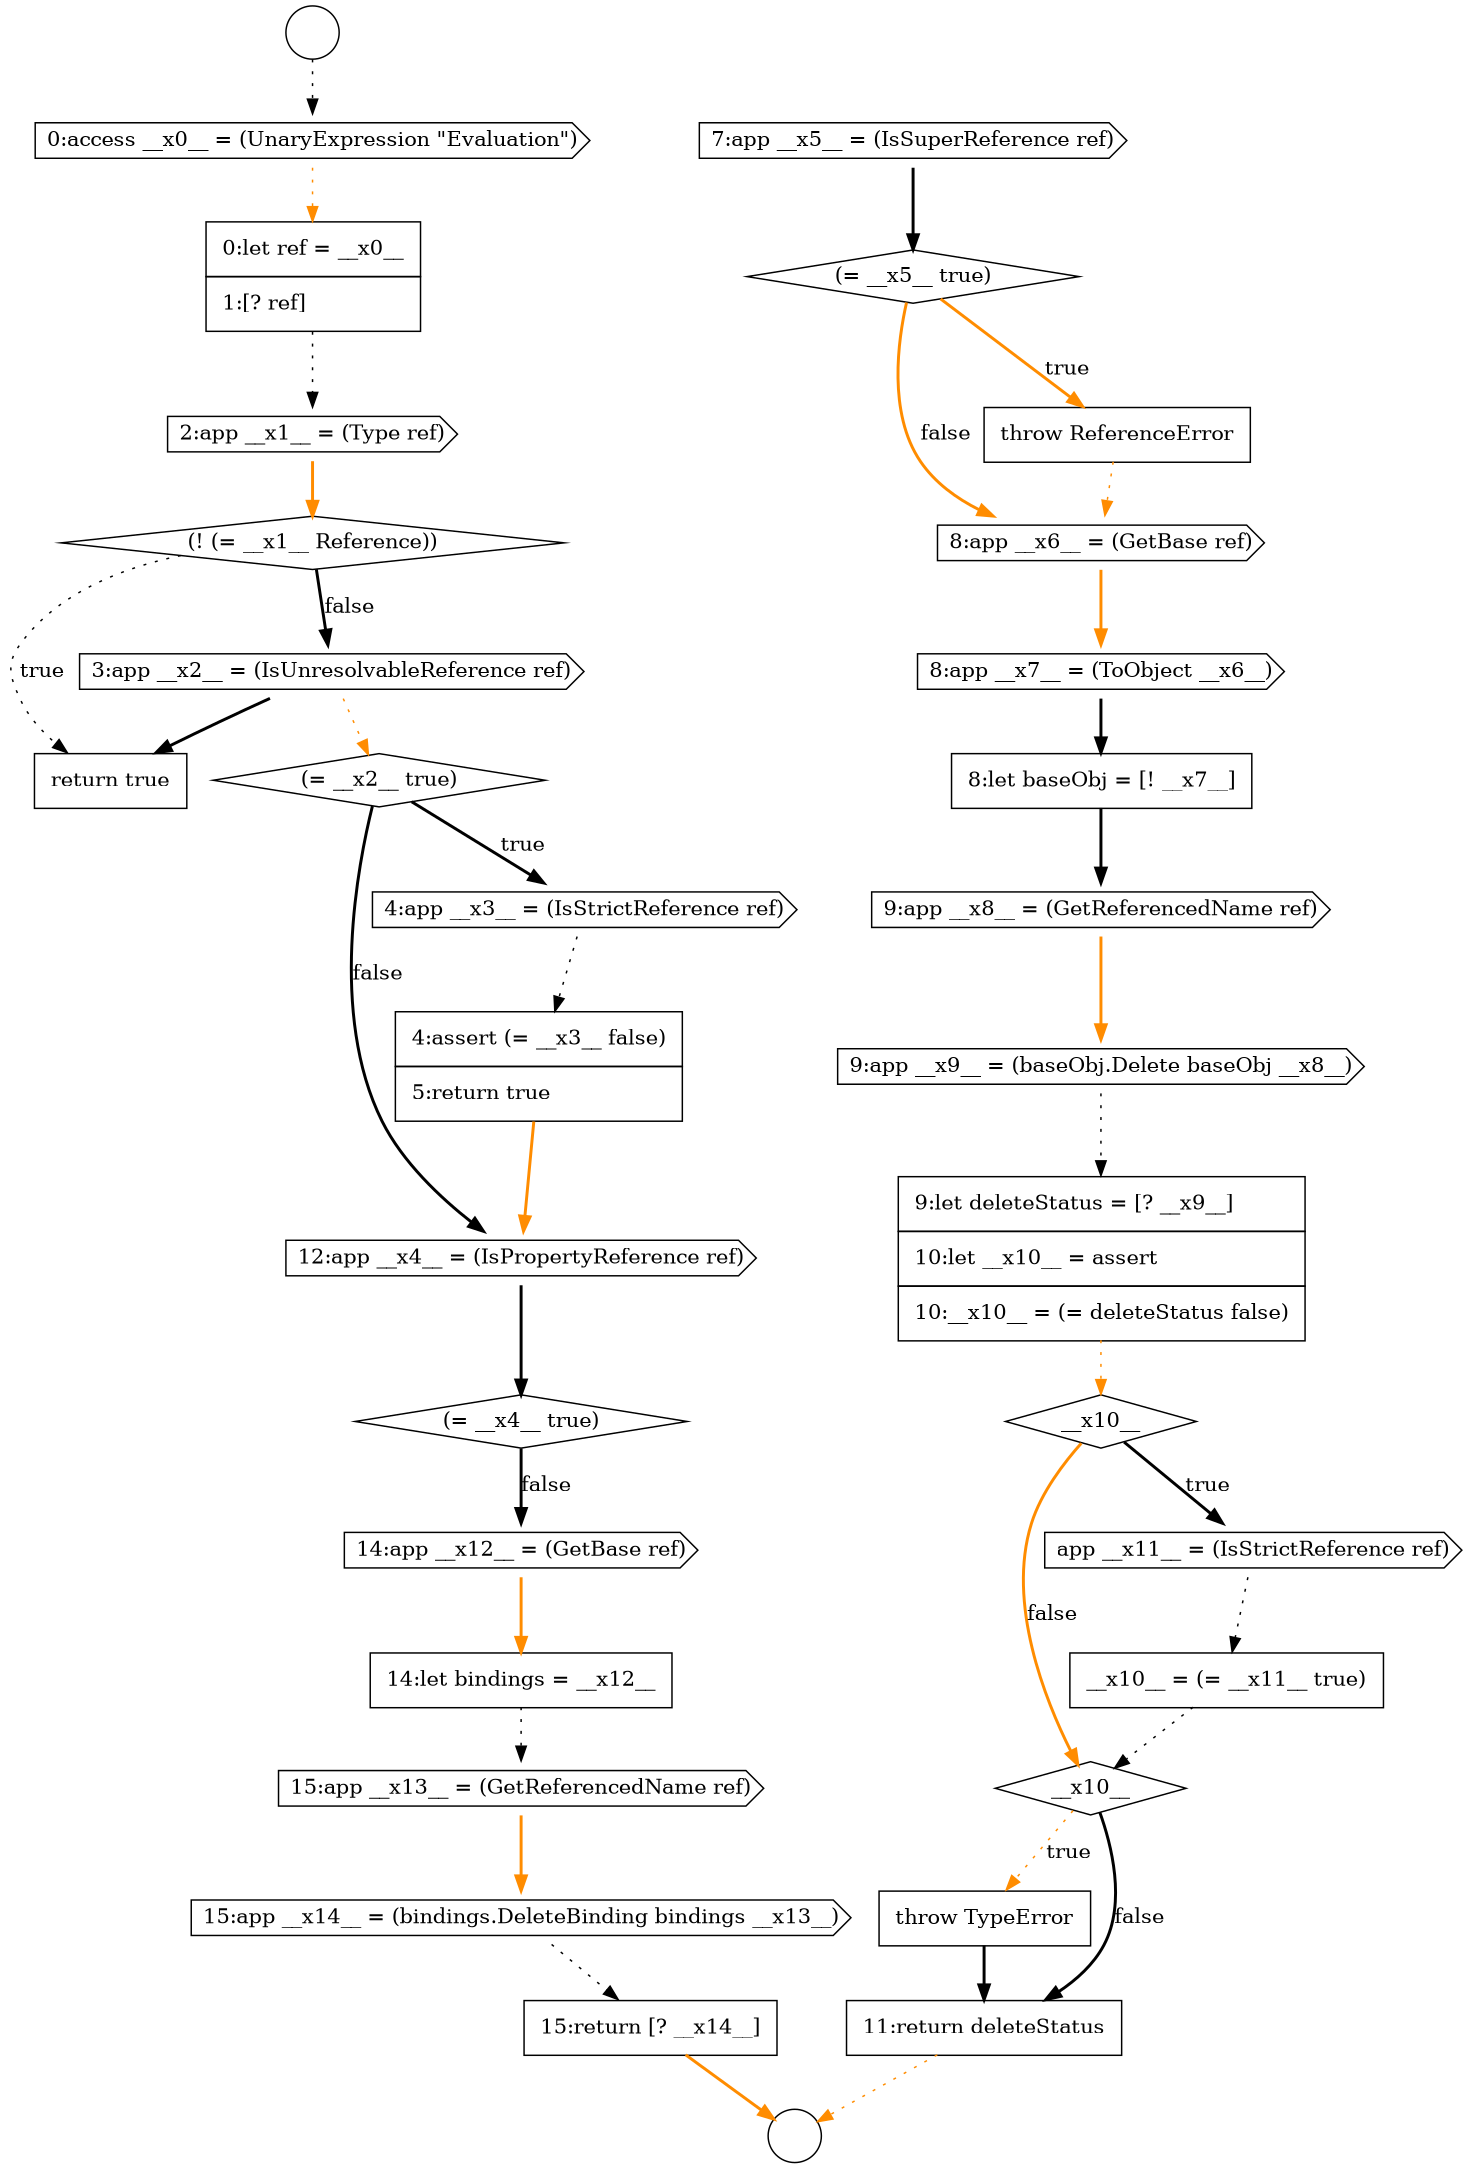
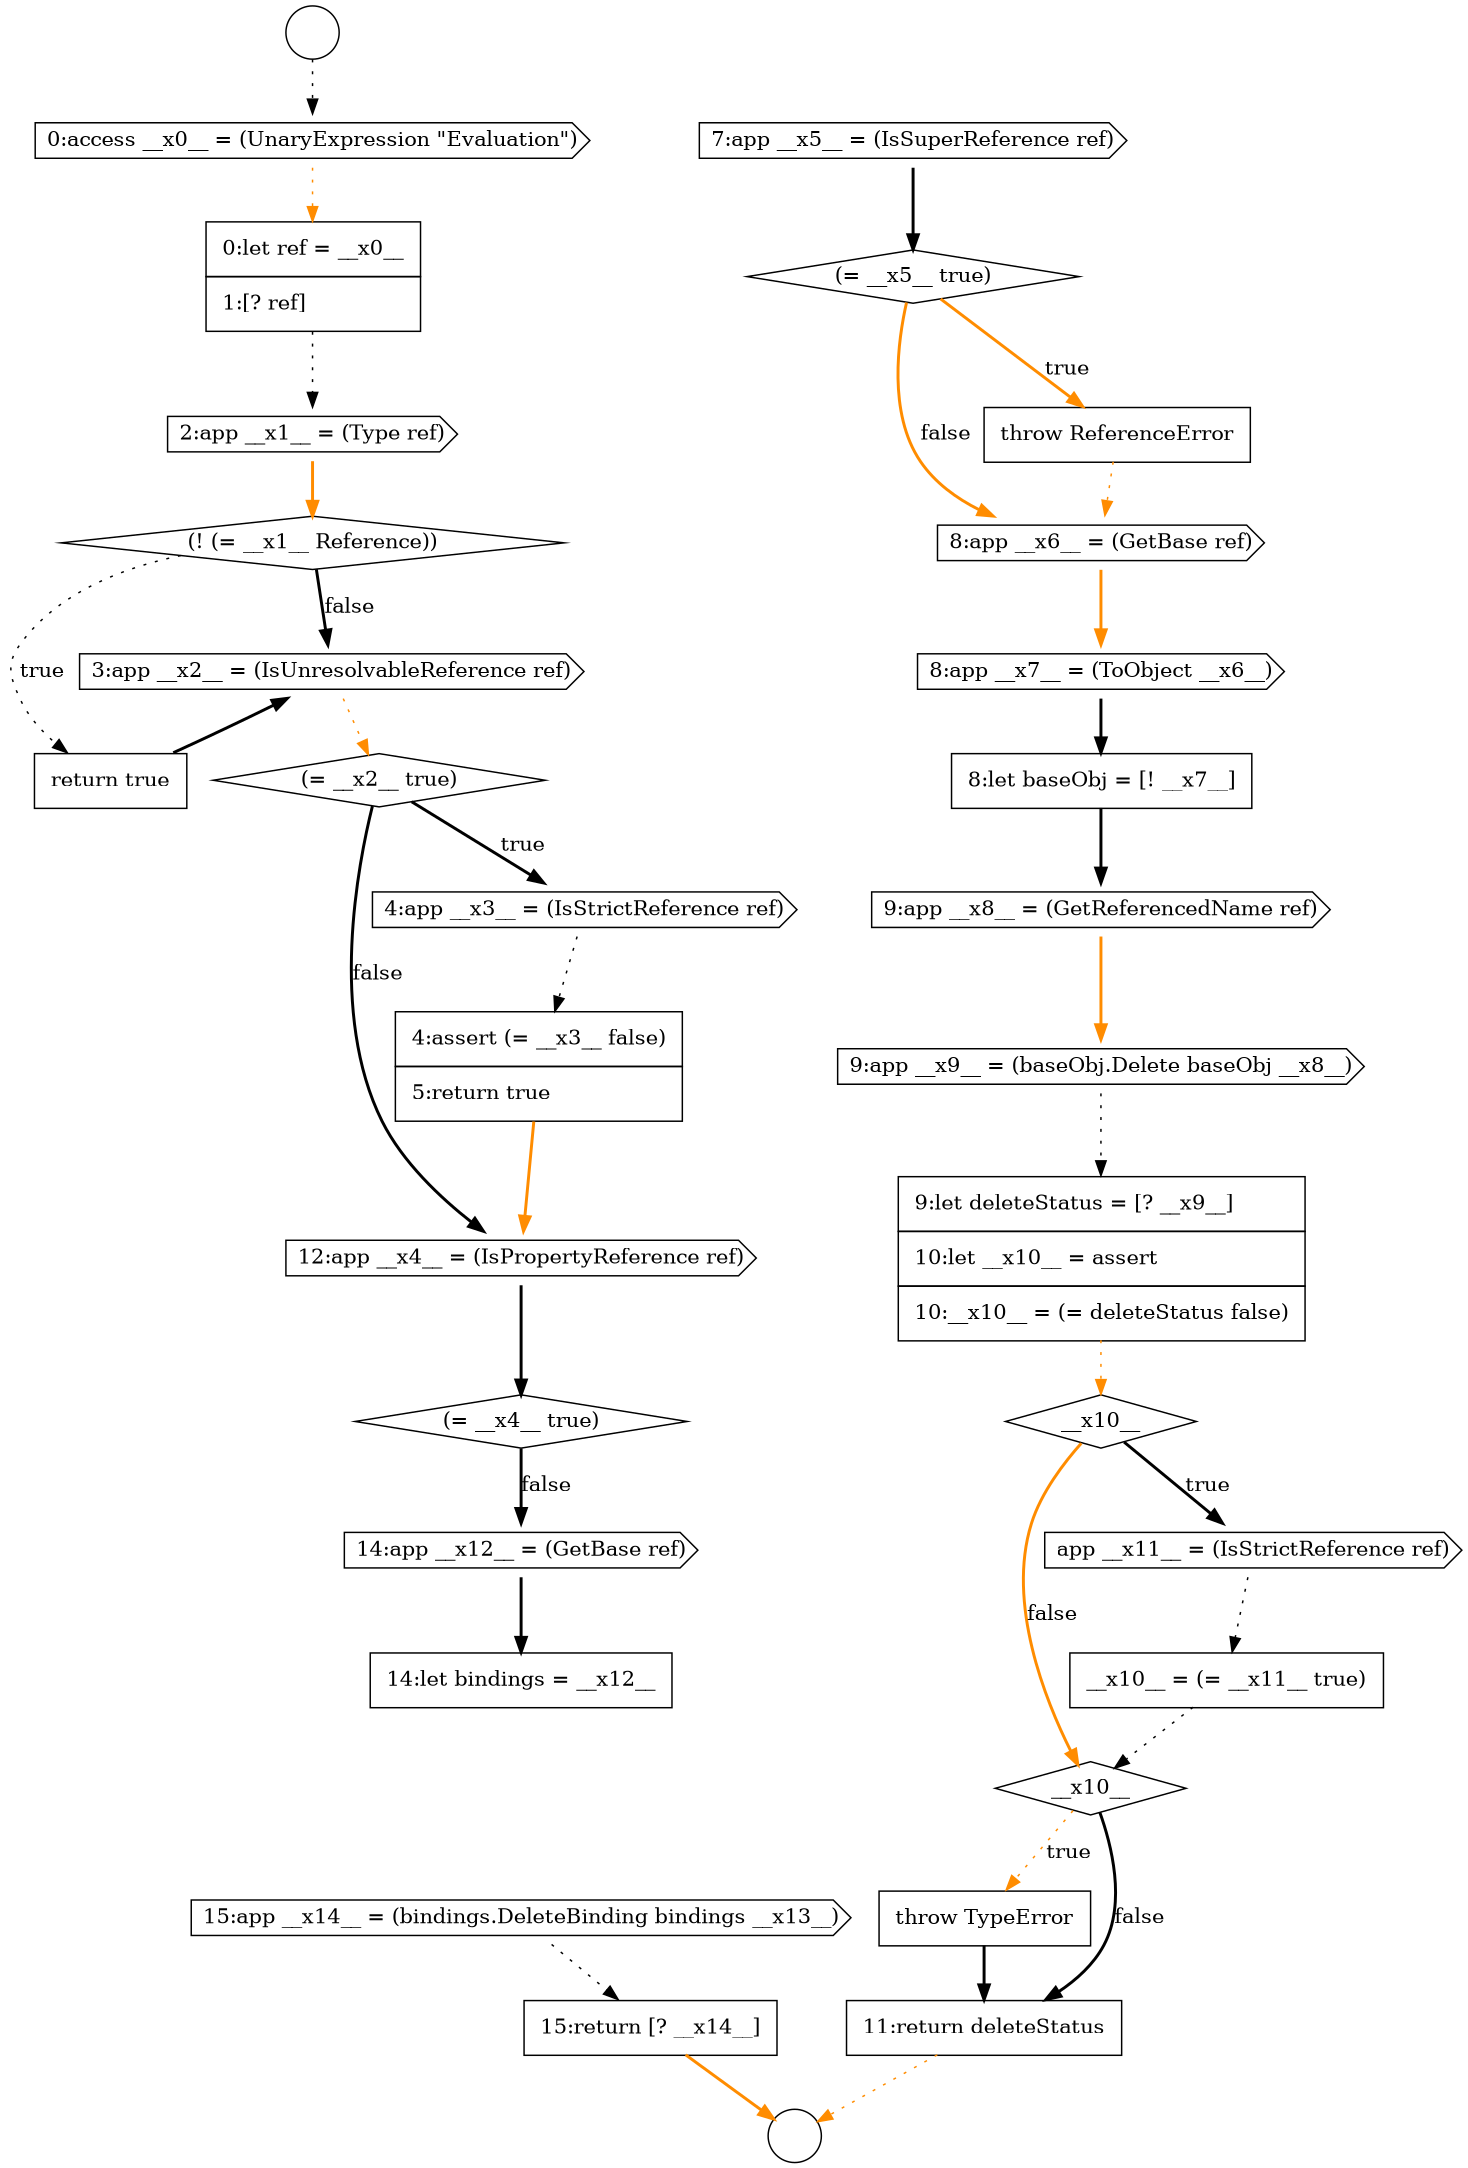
(220, 722) -> (224, 729)
(521, 1607) -> (521, 1607)
(521, 1788) -> none
